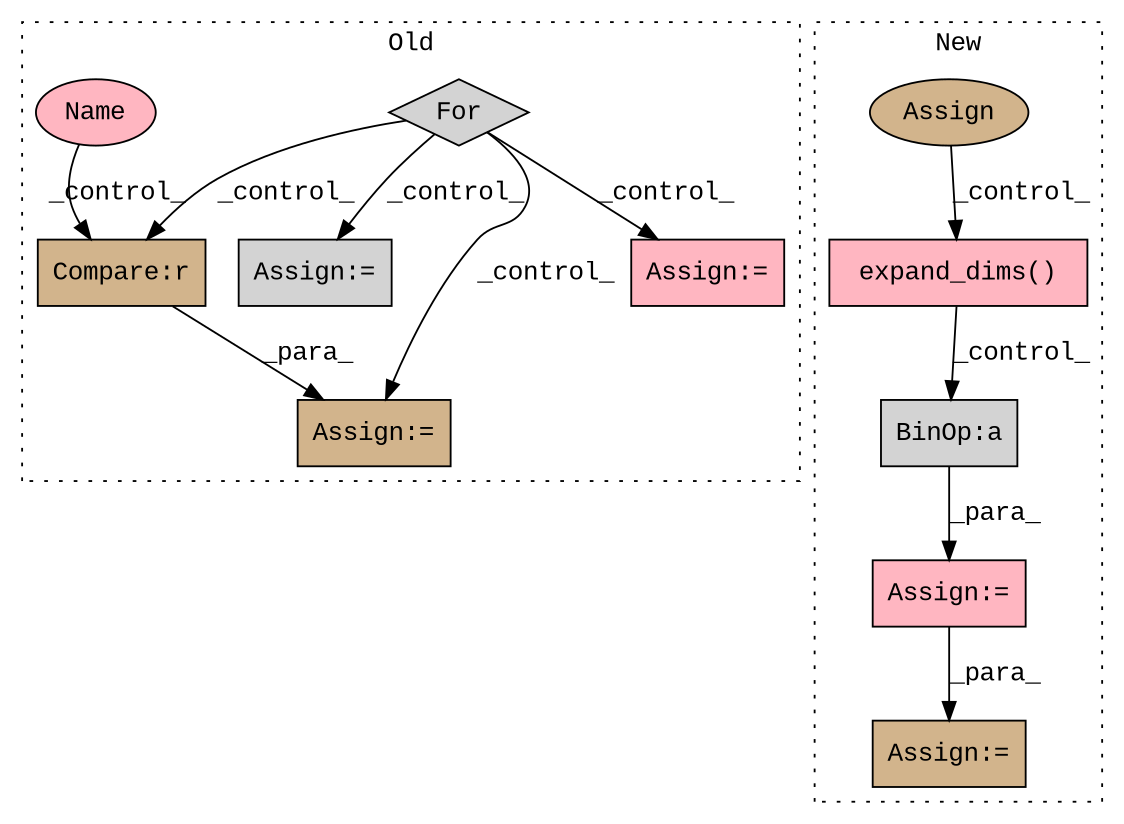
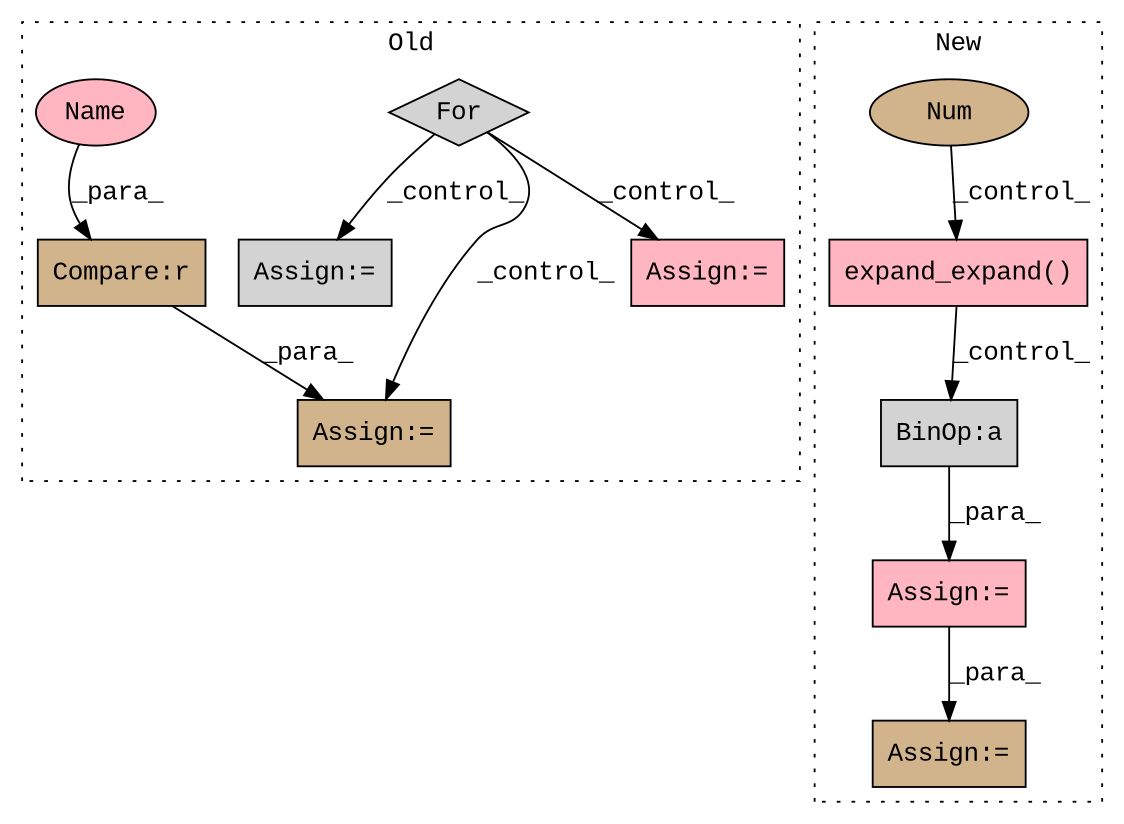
(949, 112) -> (949, 112)
(274, 153) -> none
(118, 193) -> (118, 193)
(958, 273) -> (958, 273)
